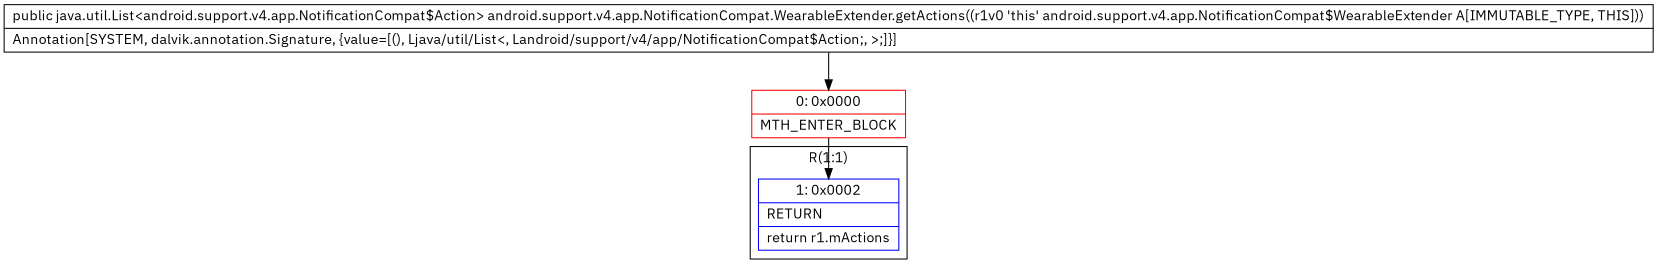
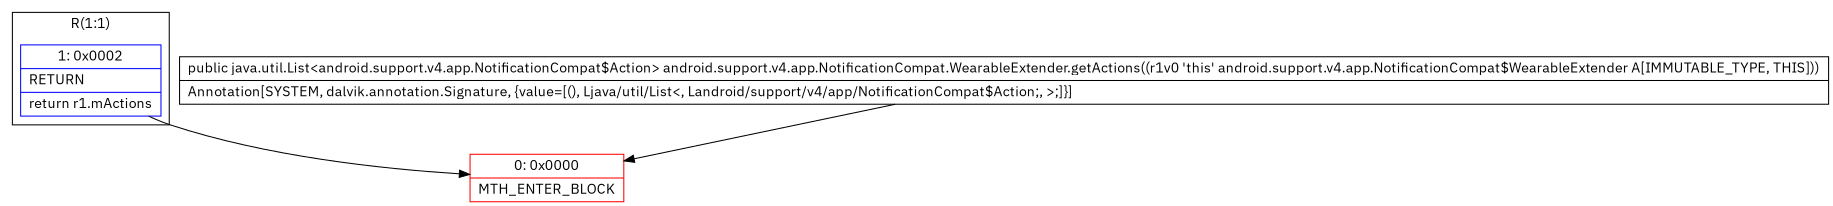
(829, 153) -> (302, 156)
